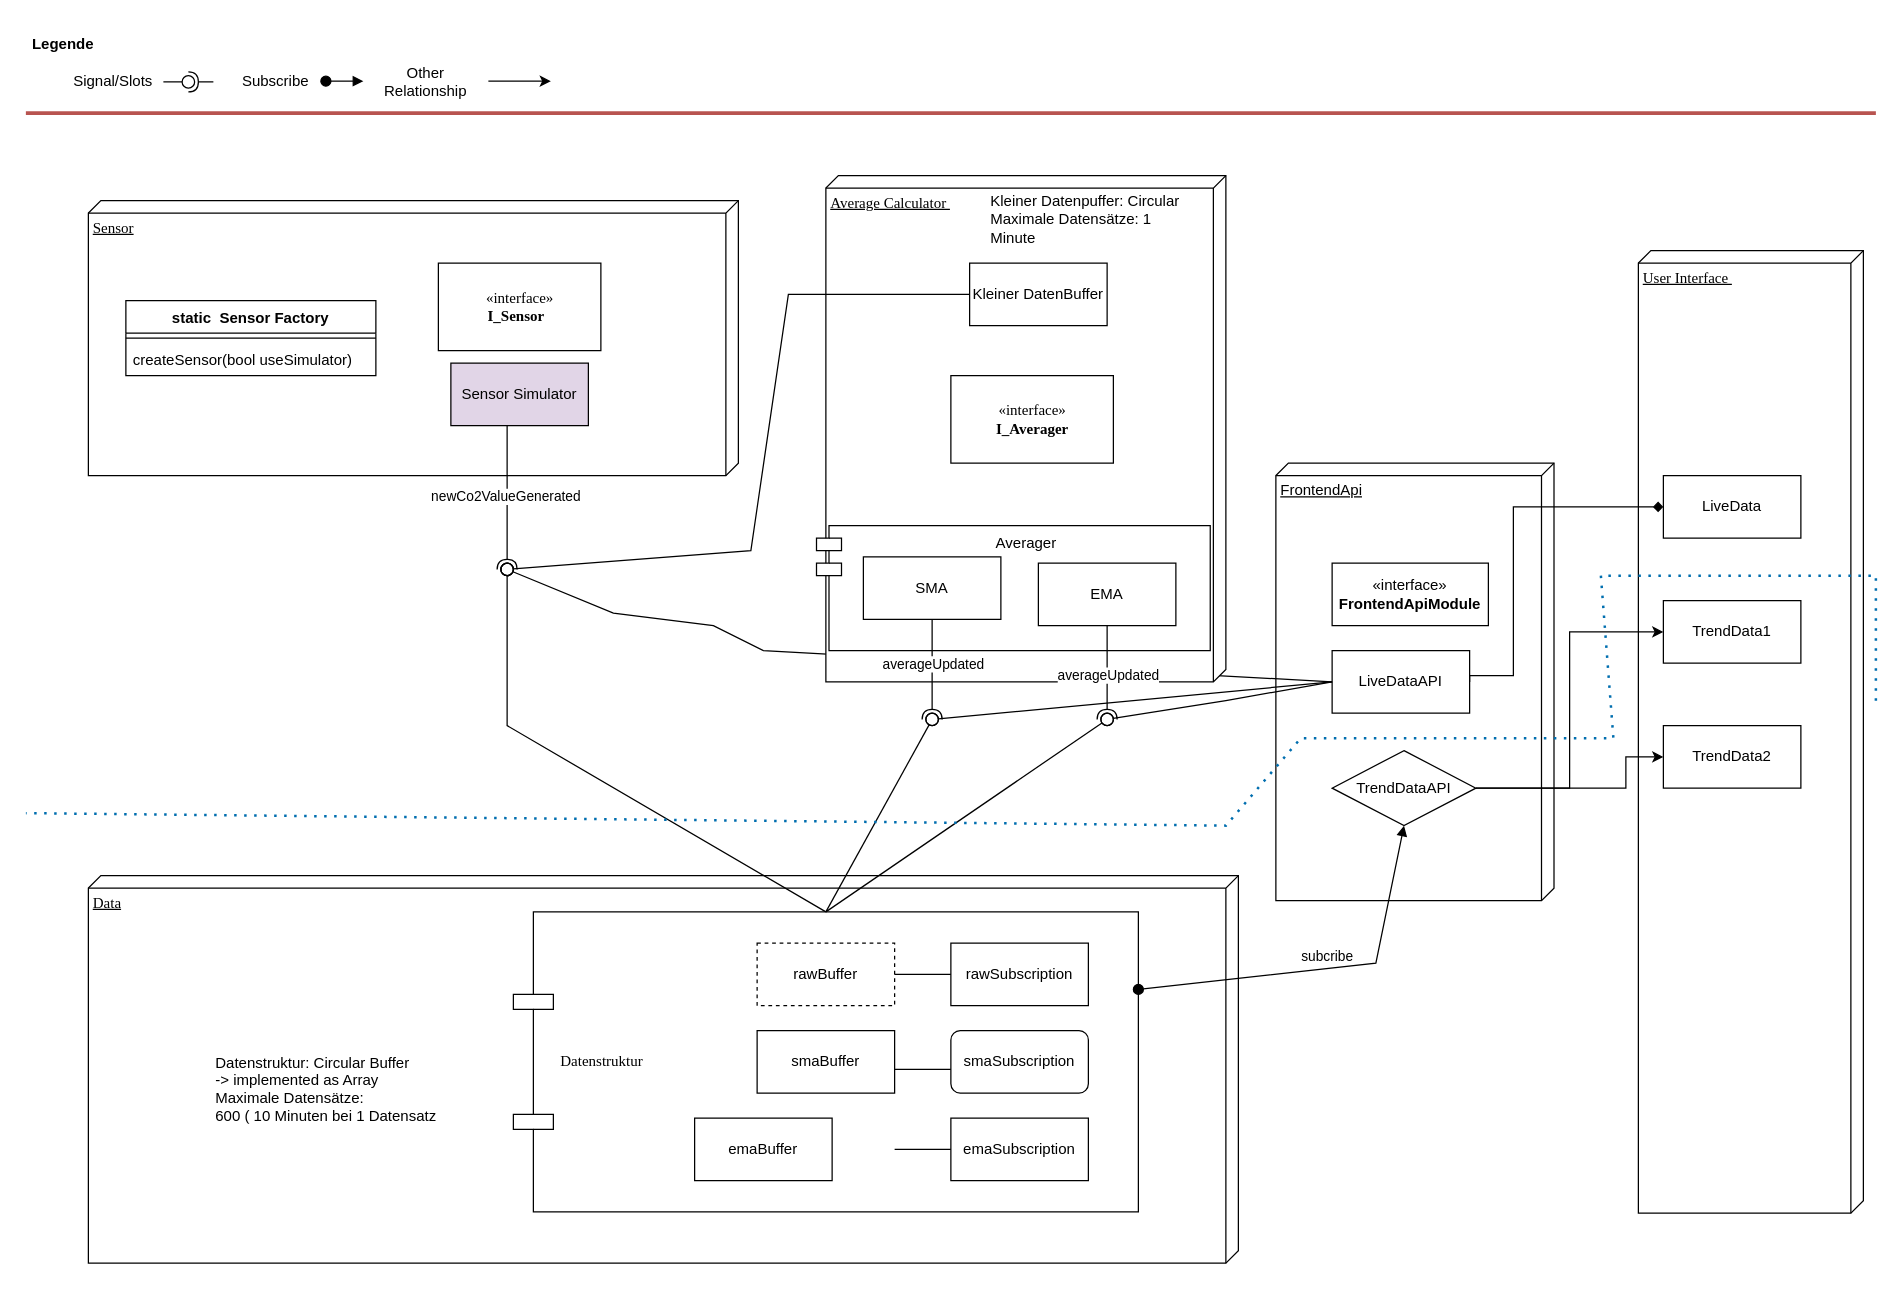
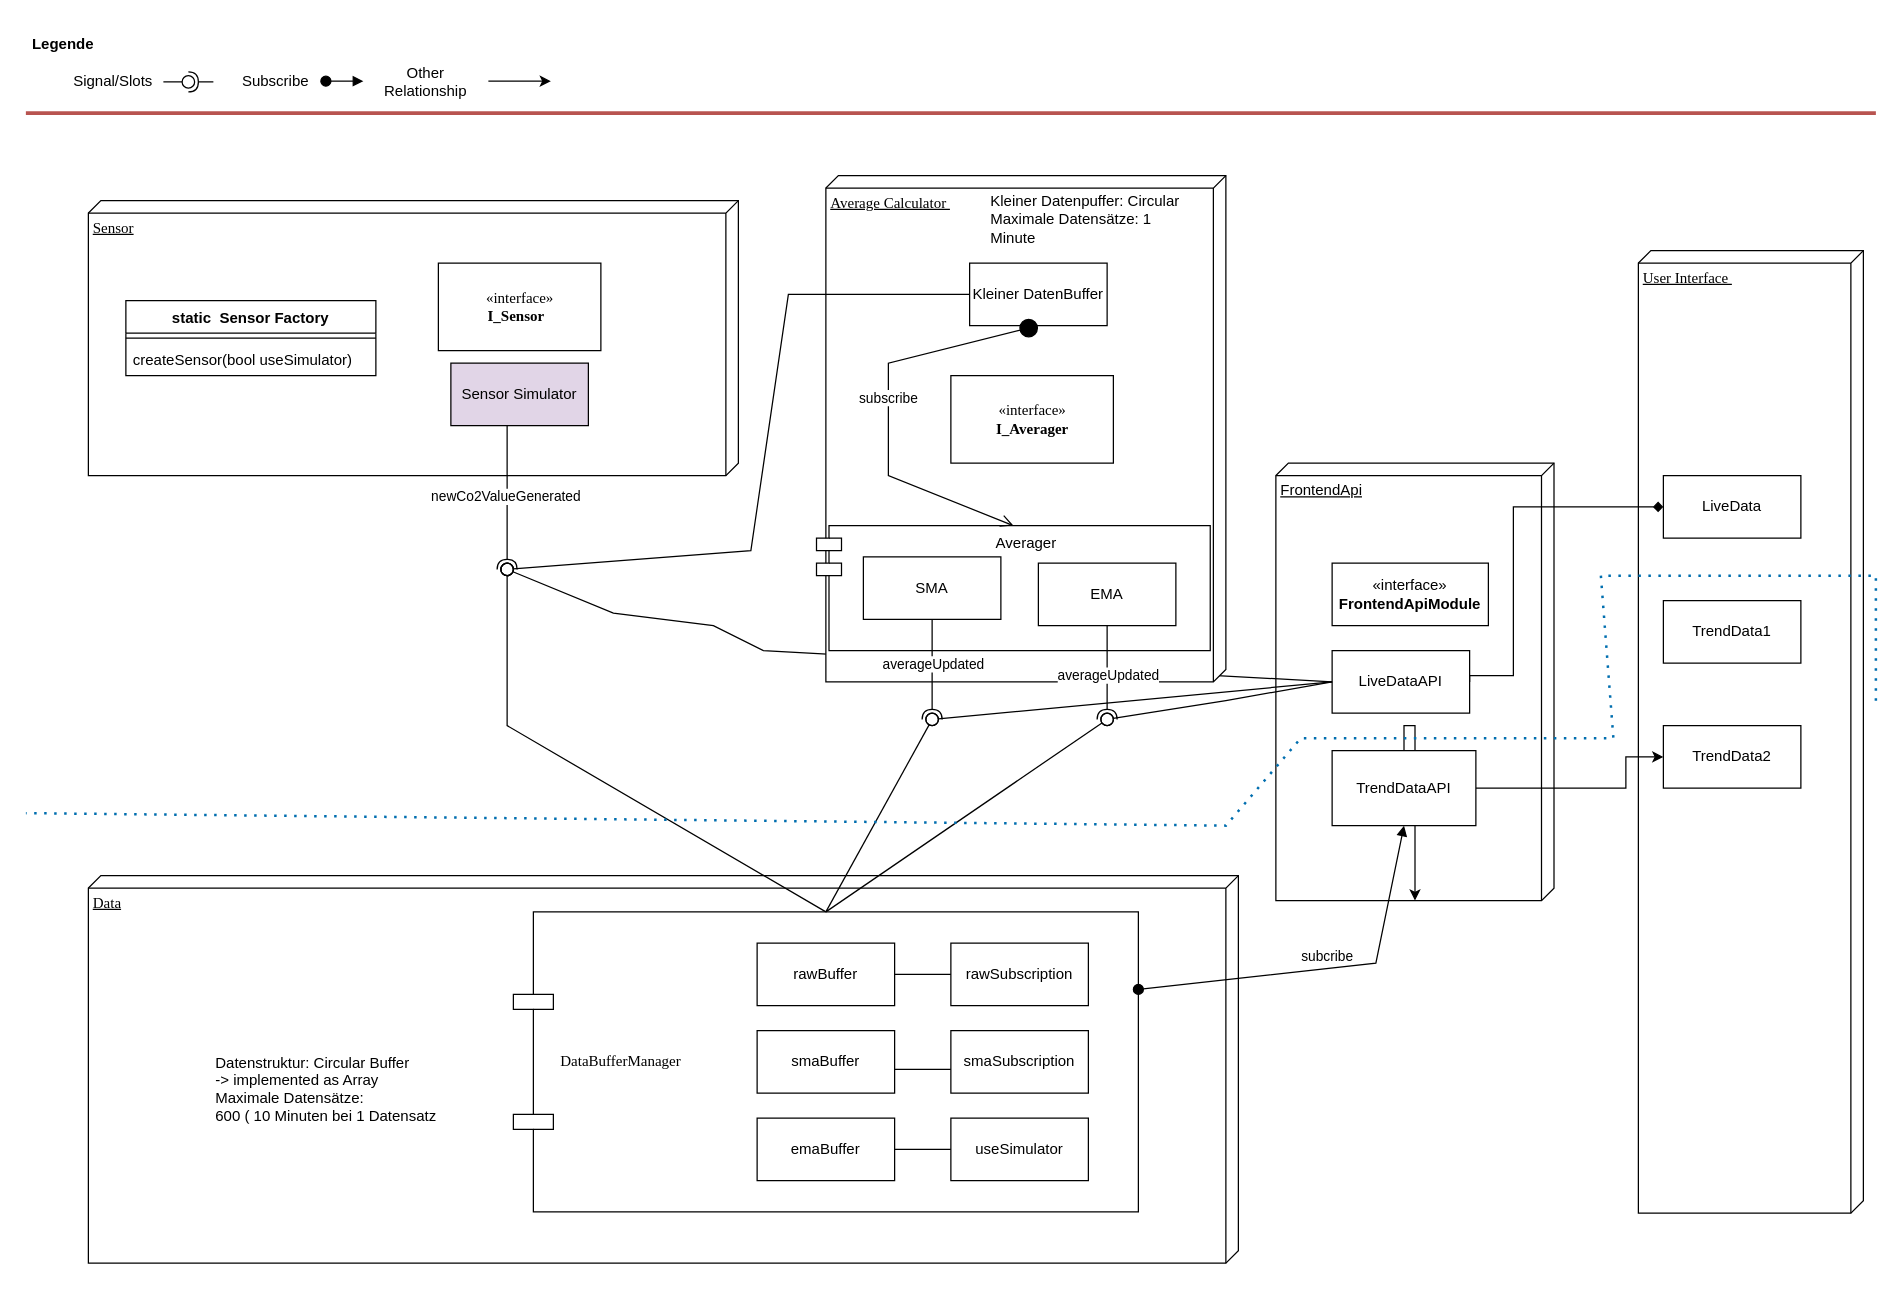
none -> (888, 417)
(1569, 710) -> (1415, 854)
(1404, 788) -> (1404, 788)
(826, 974) -> (826, 974)
(615, 1062) -> (632, 1062)
(1019, 1062) -> (1019, 1062)
(763, 1149) -> (826, 1149)
(1019, 1149) -> (1019, 1149)
